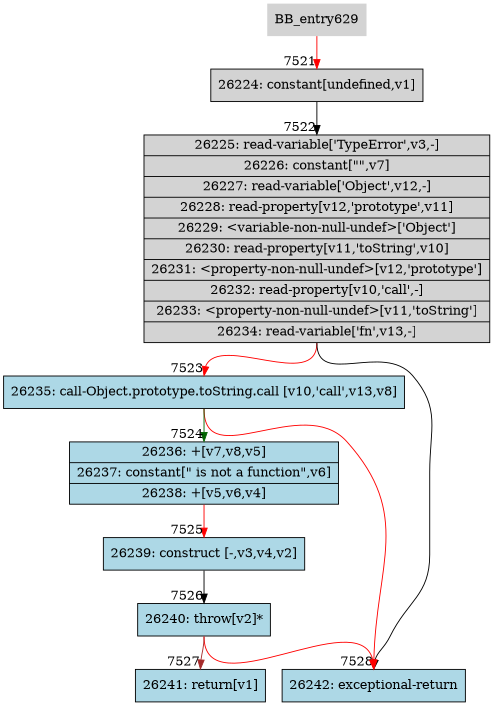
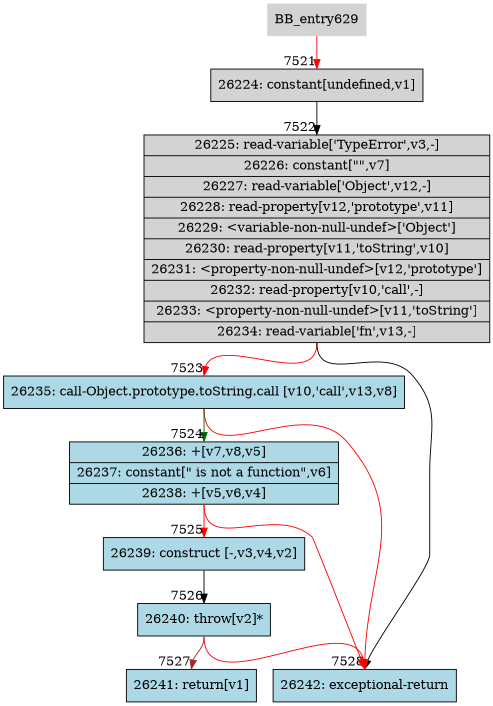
none -> (314, 540)
